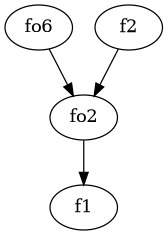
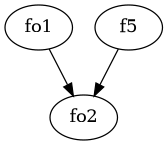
(39, 28) -> (39, 28)
(129, 28) -> (129, 28)
(84, 208) -> none
